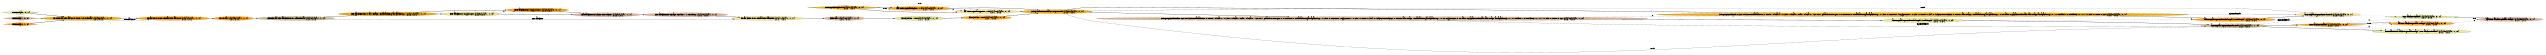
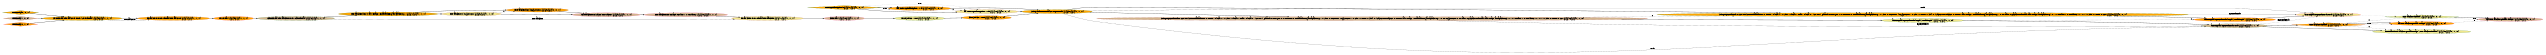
(21, 13) -> (21, 13)
